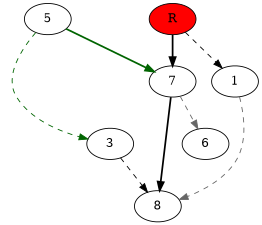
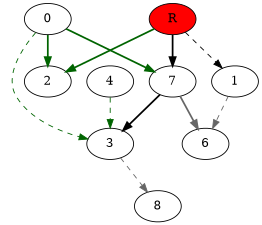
(48, 19) -> (48, 19)
none -> (48, 81)
none -> (110, 81)
(187, 109) -> (187, 109)
(166, 139) -> (145, 110)
(237, 159) -> (222, 108)
(131, 172) -> (131, 172)
